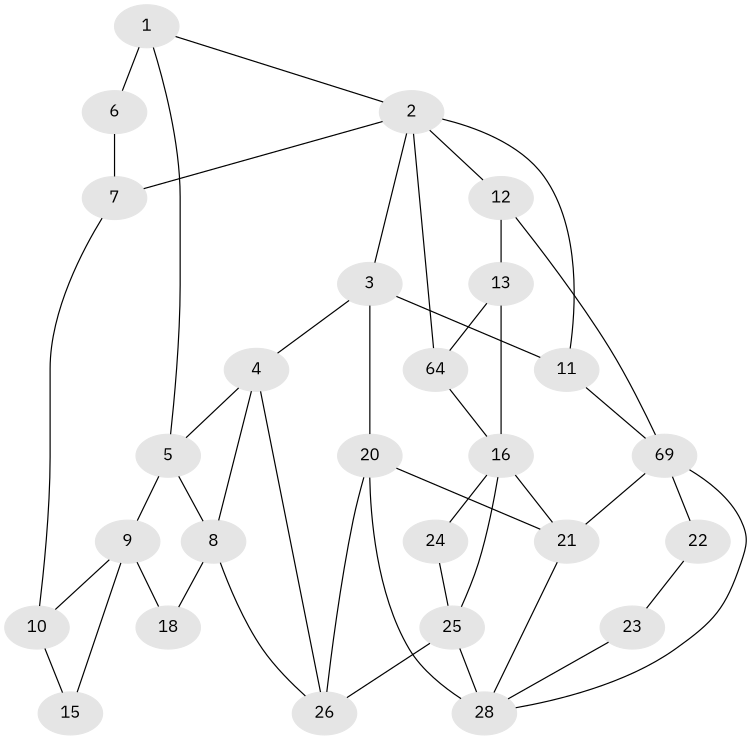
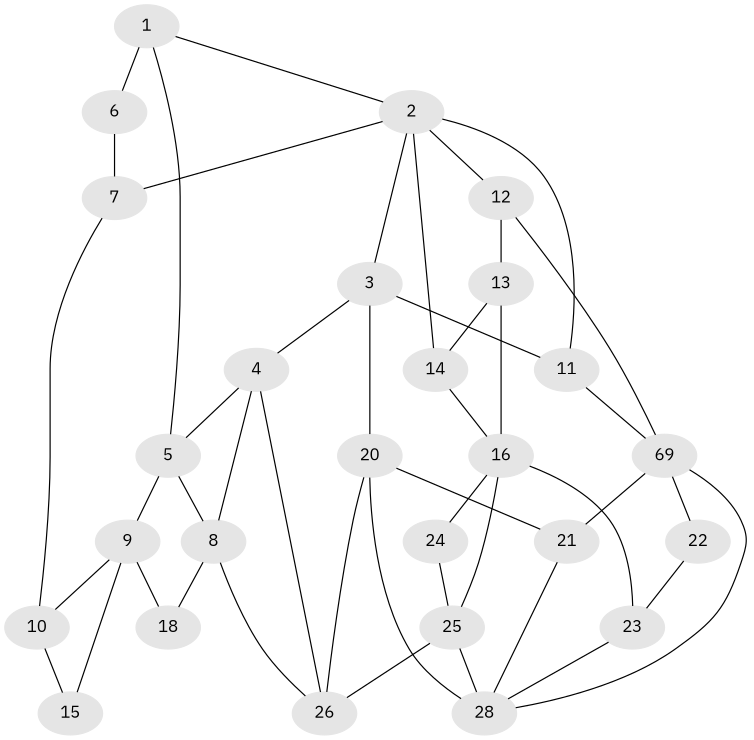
(435, 370) -> (435, 370)
(534, 499) -> (607, 517)
